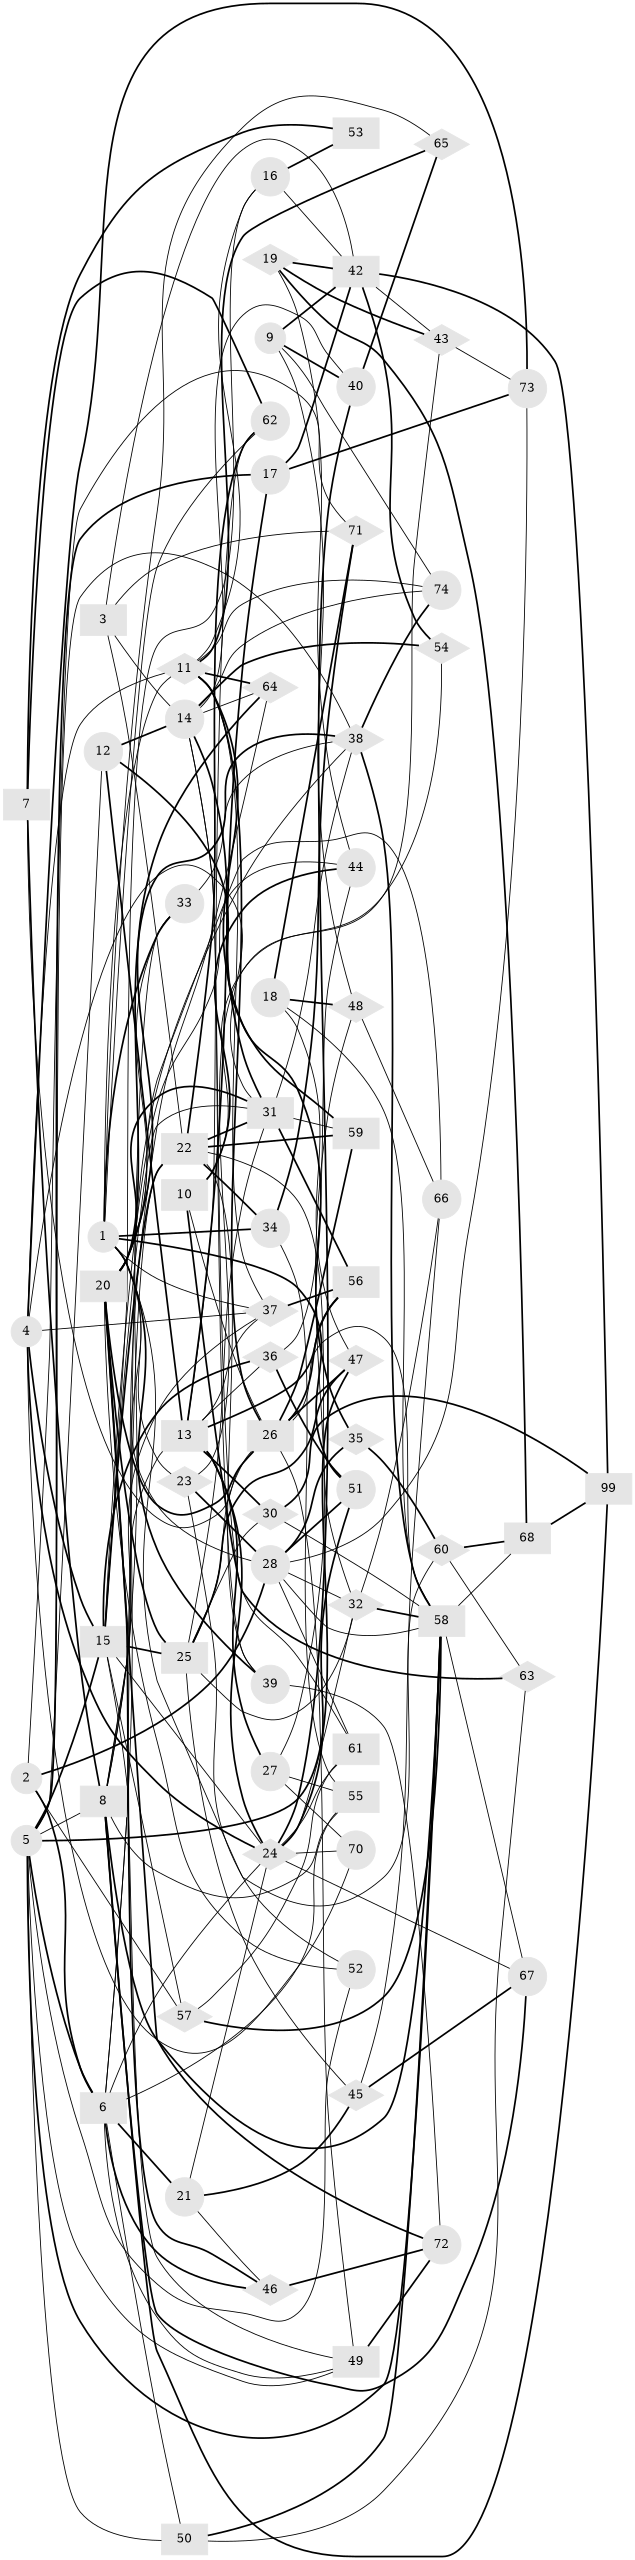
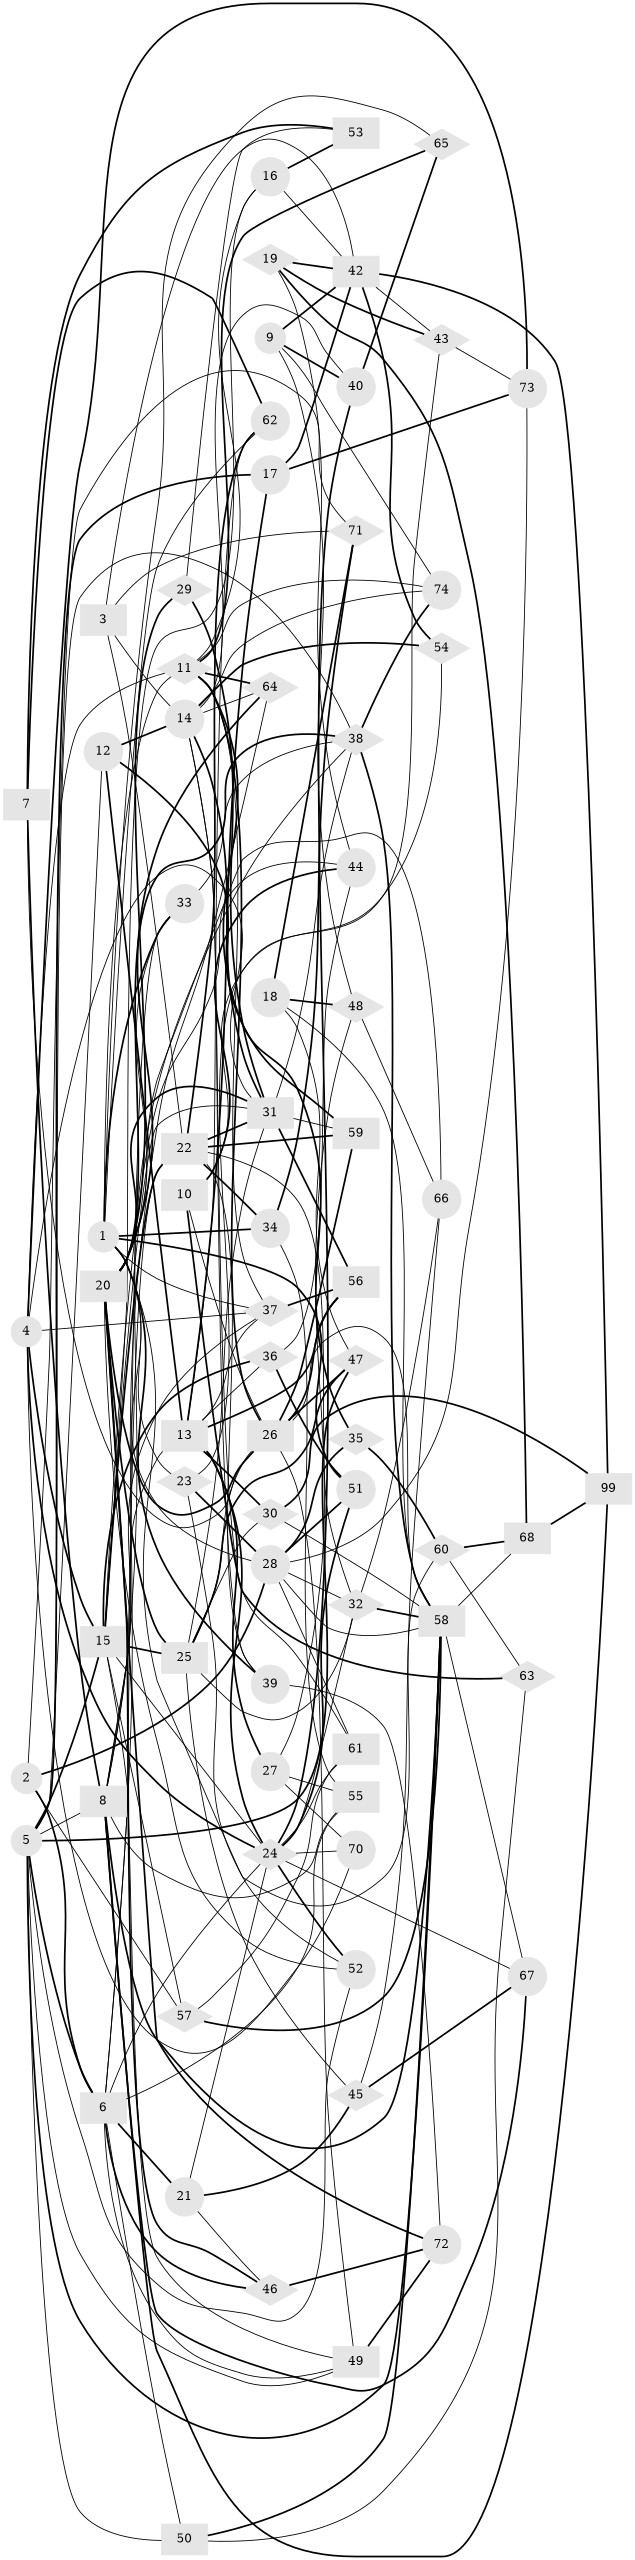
none -> (185, 590)
none -> (300, 1898)
